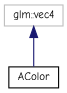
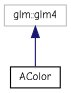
(34, 15) -> (35, 15)
